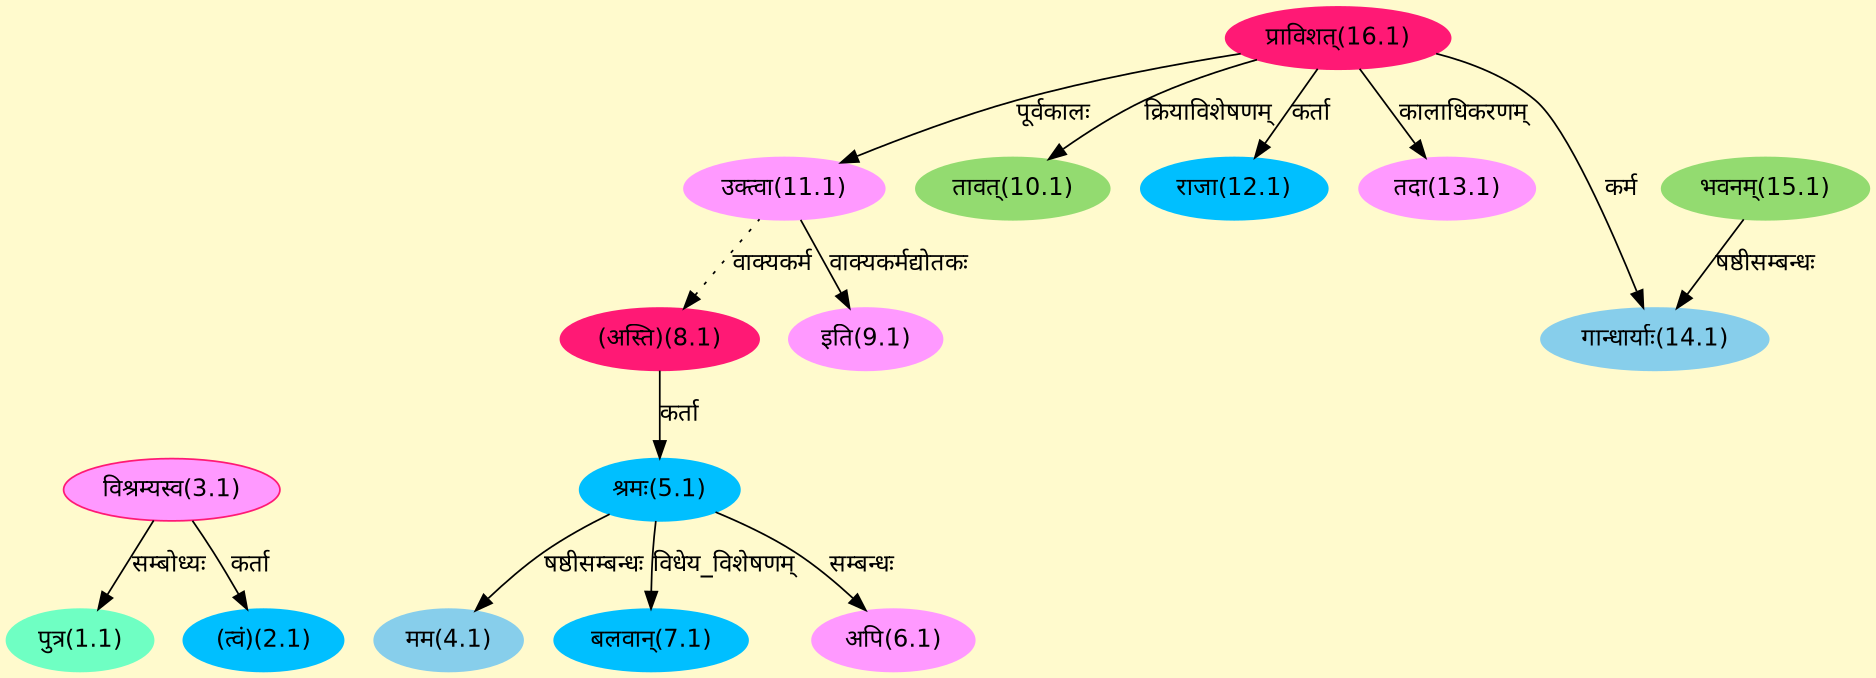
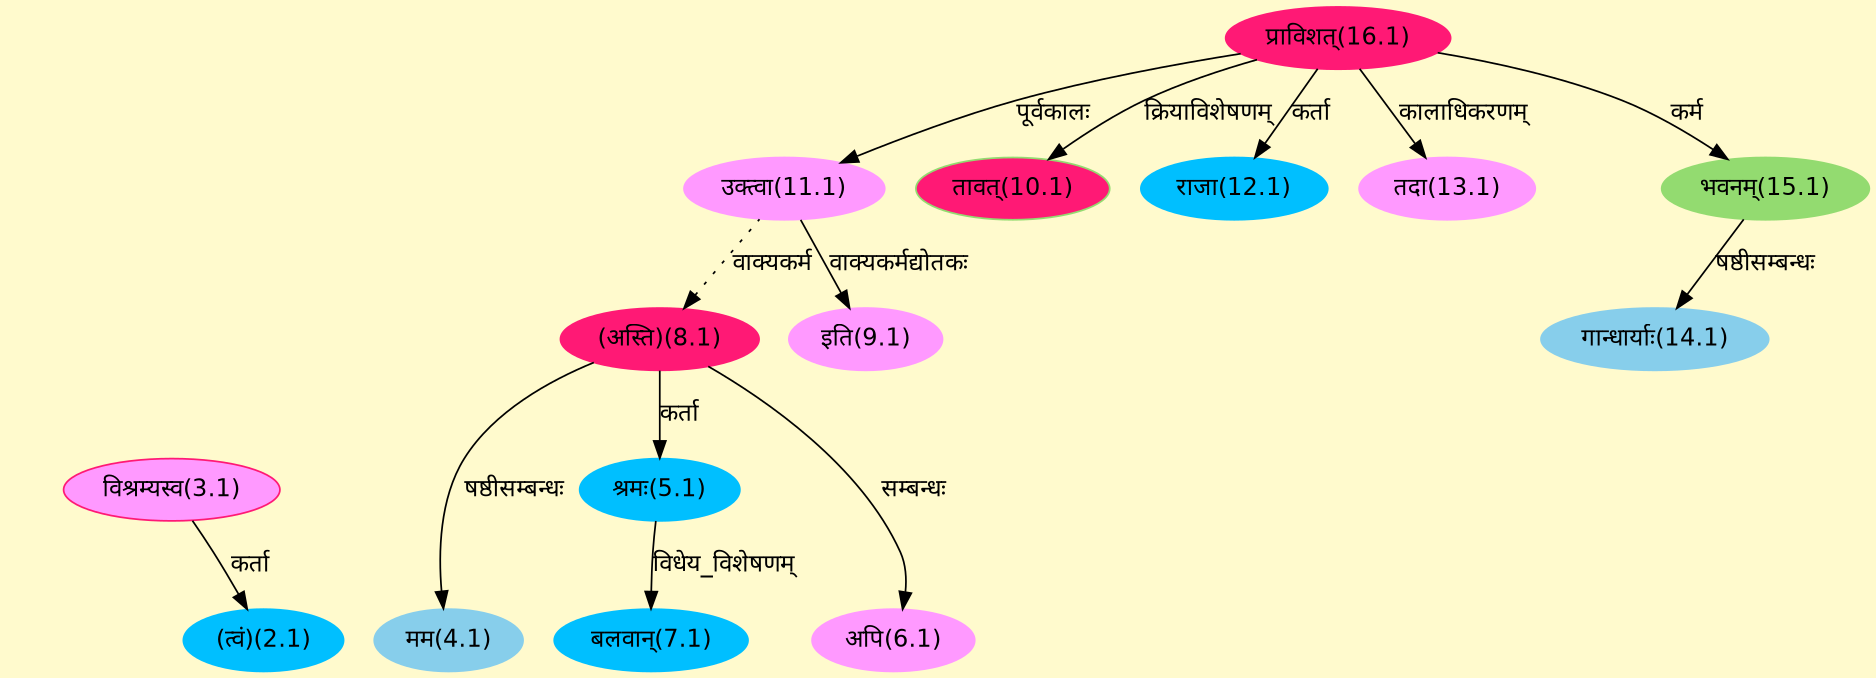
(1567, 143) -> (1581, 86)
(1013, 189) -> (1013, 189)
(789, 548) -> (833, 459)
(545, 551) -> (472, 448)
(80, 640) -> none
